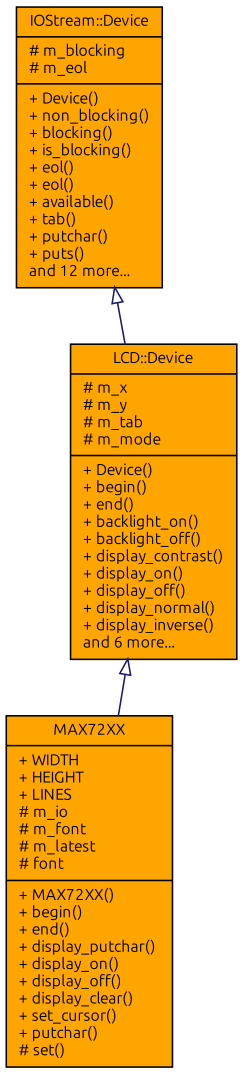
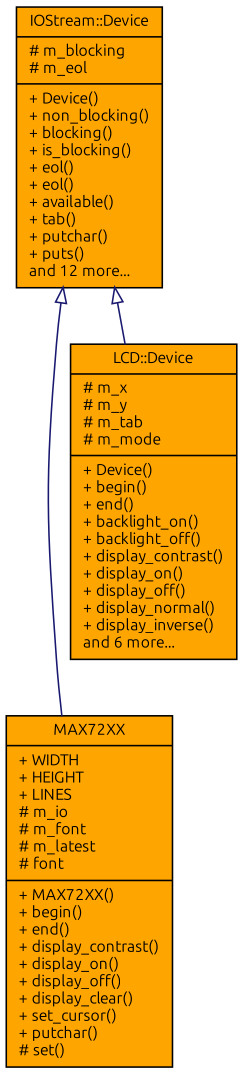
(122, 695) -> (49, 510)
(88, 947) -> (89, 947)
